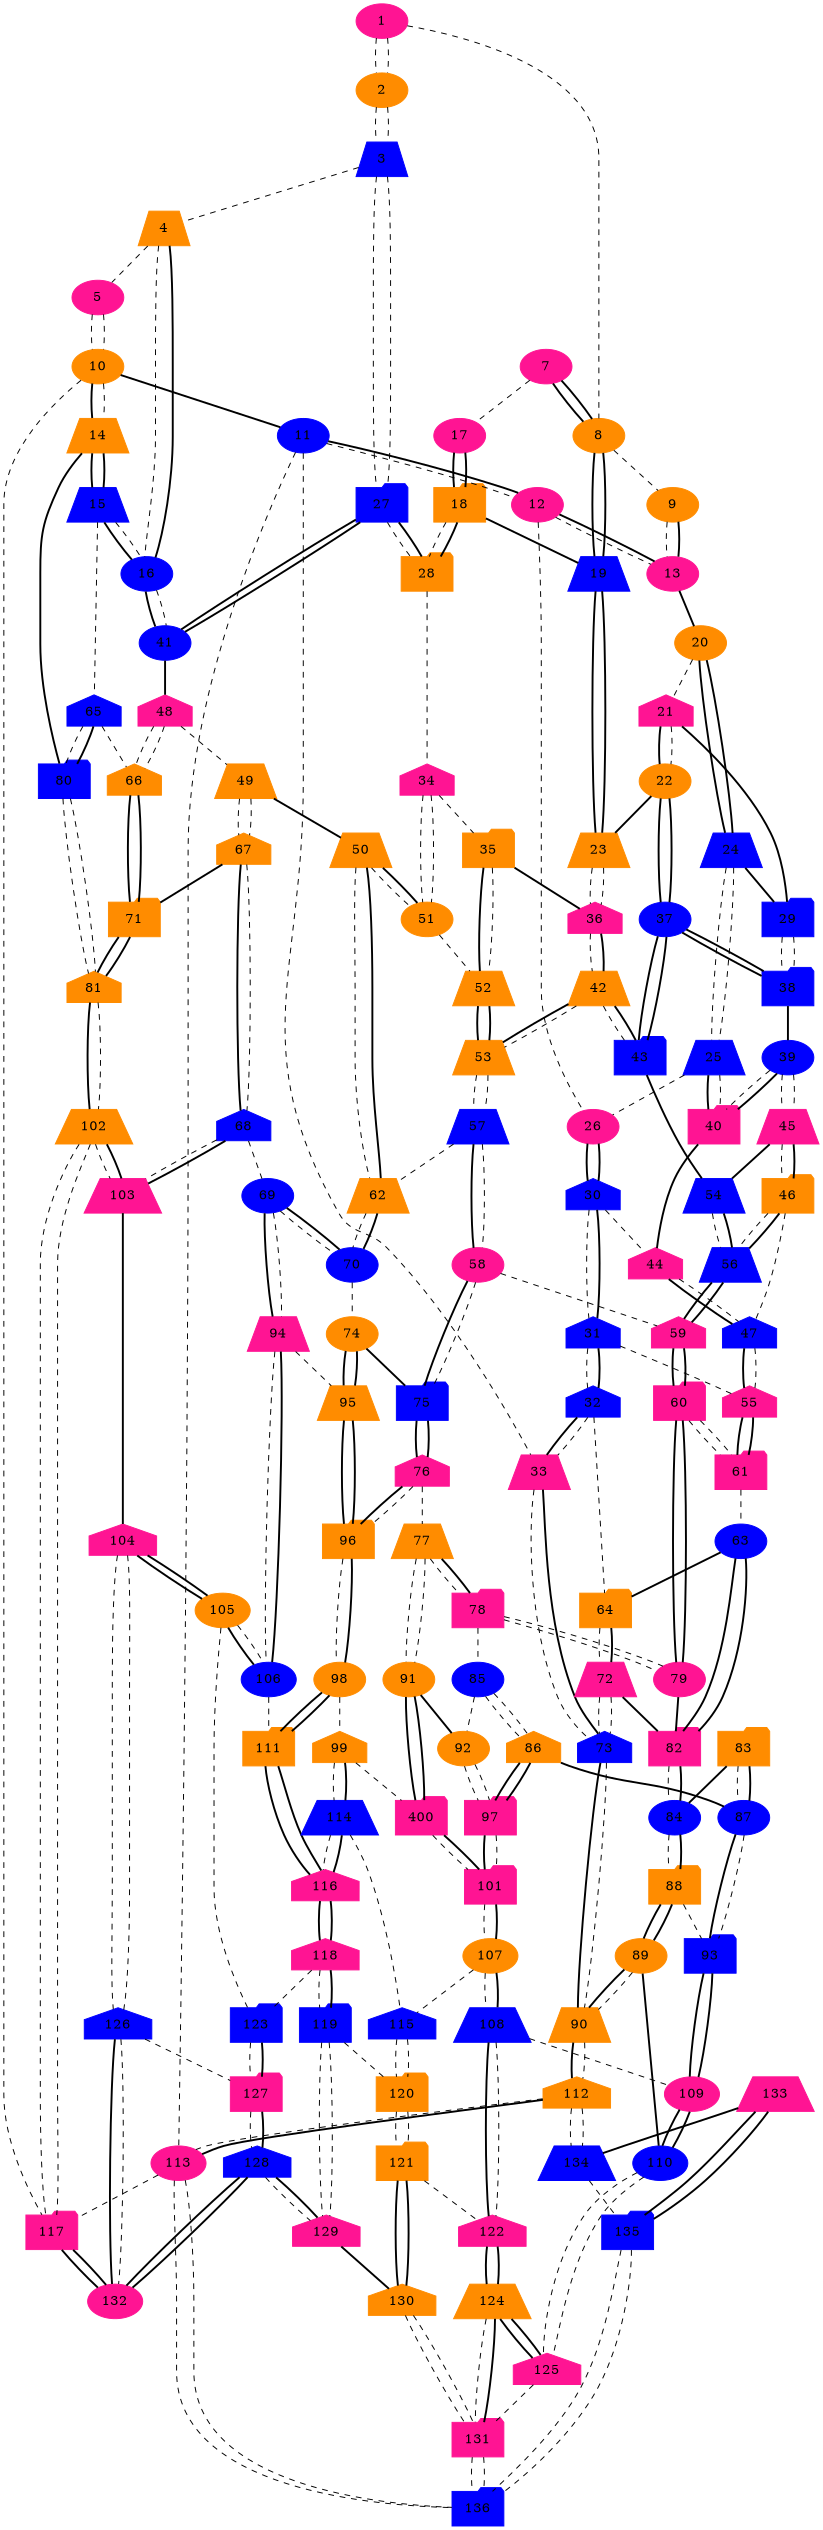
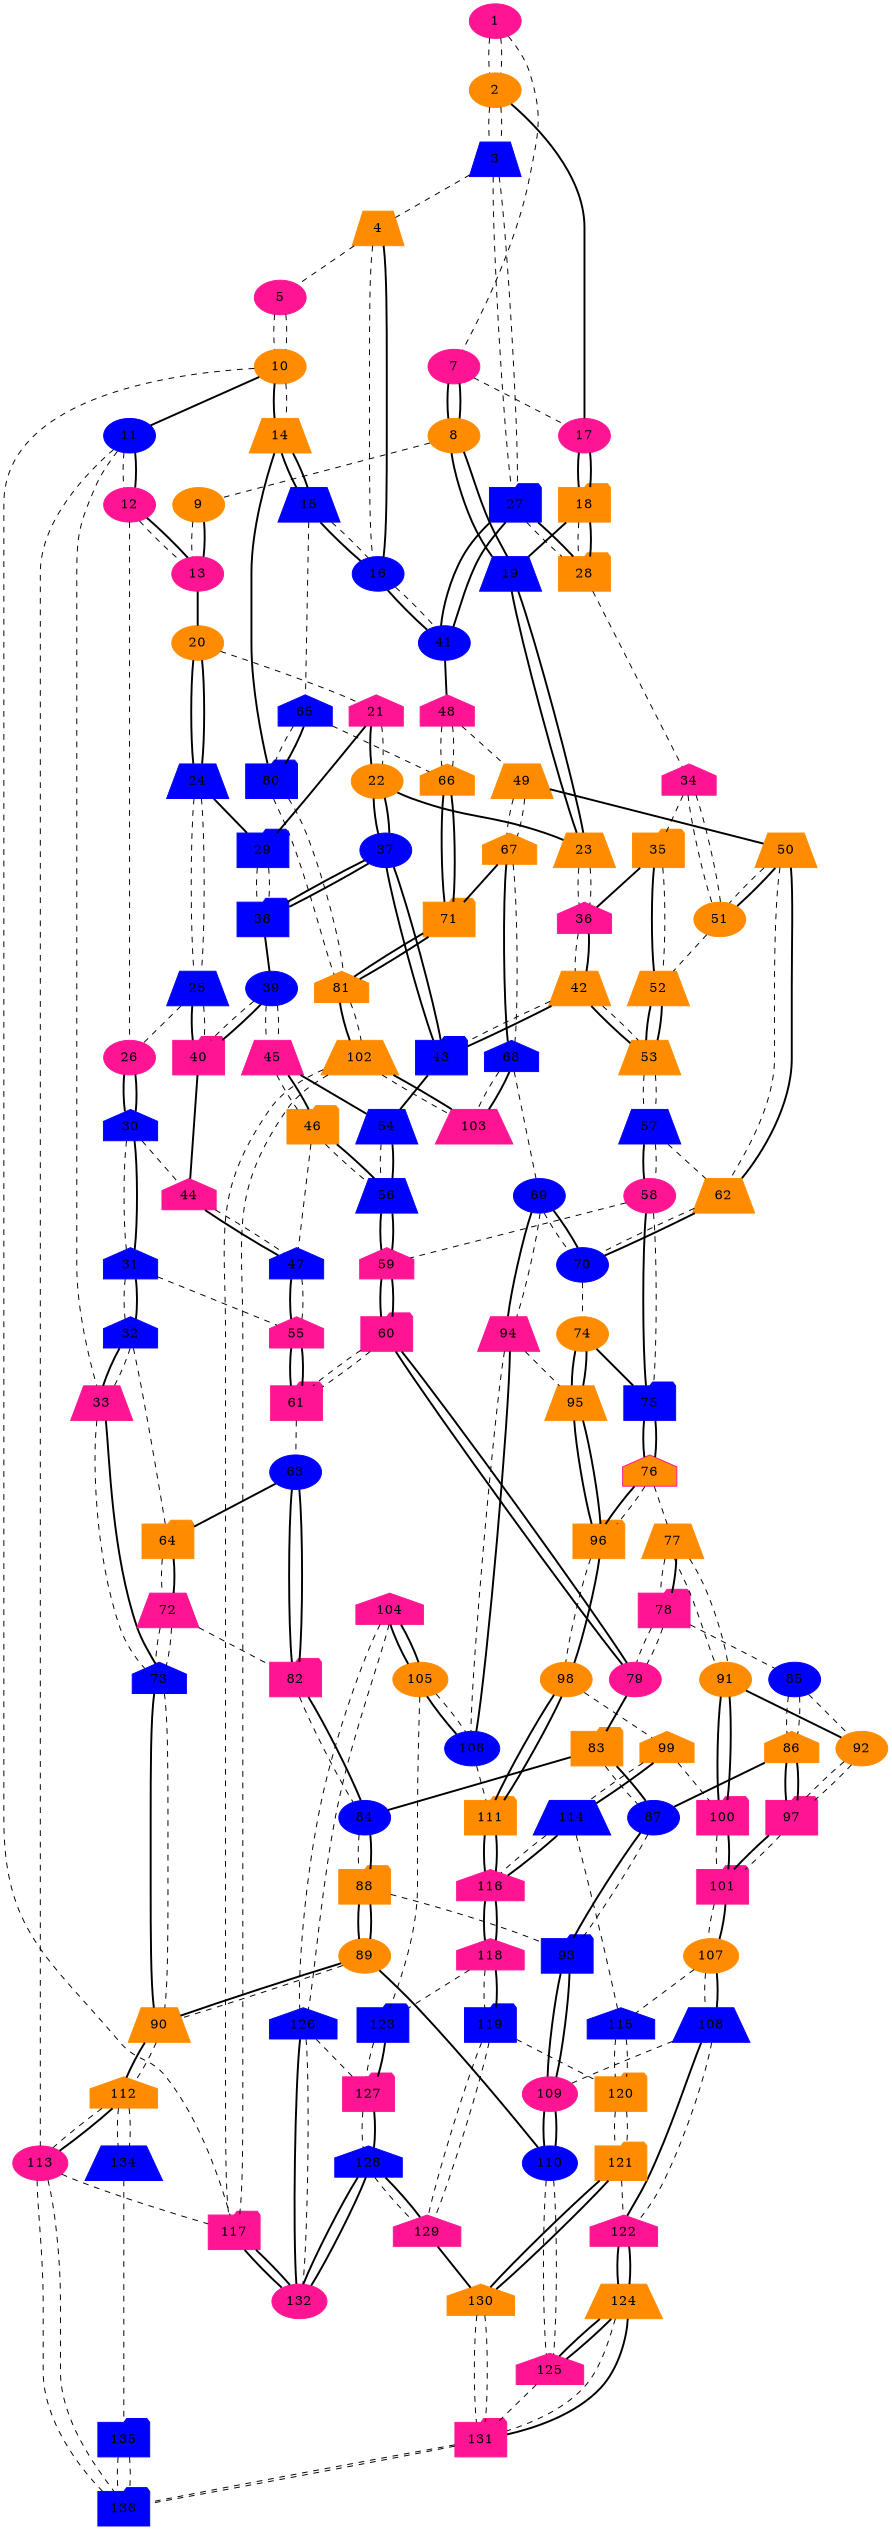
(599, 163) -> (525, 195)
none -> (584, 249)
(123, 1369) -> none
(422, 1472) -> (650, 1472)
(640, 1714) -> (234, 1646)
(677, 1714) -> (619, 1708)
(421, 1818) -> (723, 1818)
(775, 2094) -> none
